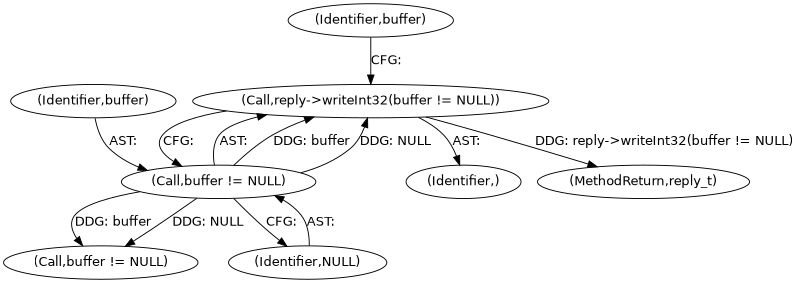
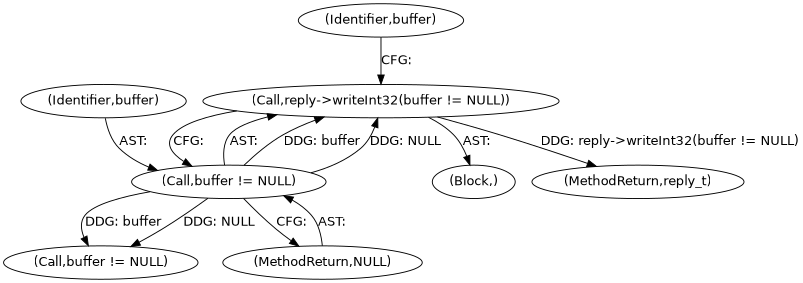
(464, 182) -> (474, 182)
(308, 263) -> (323, 263)
